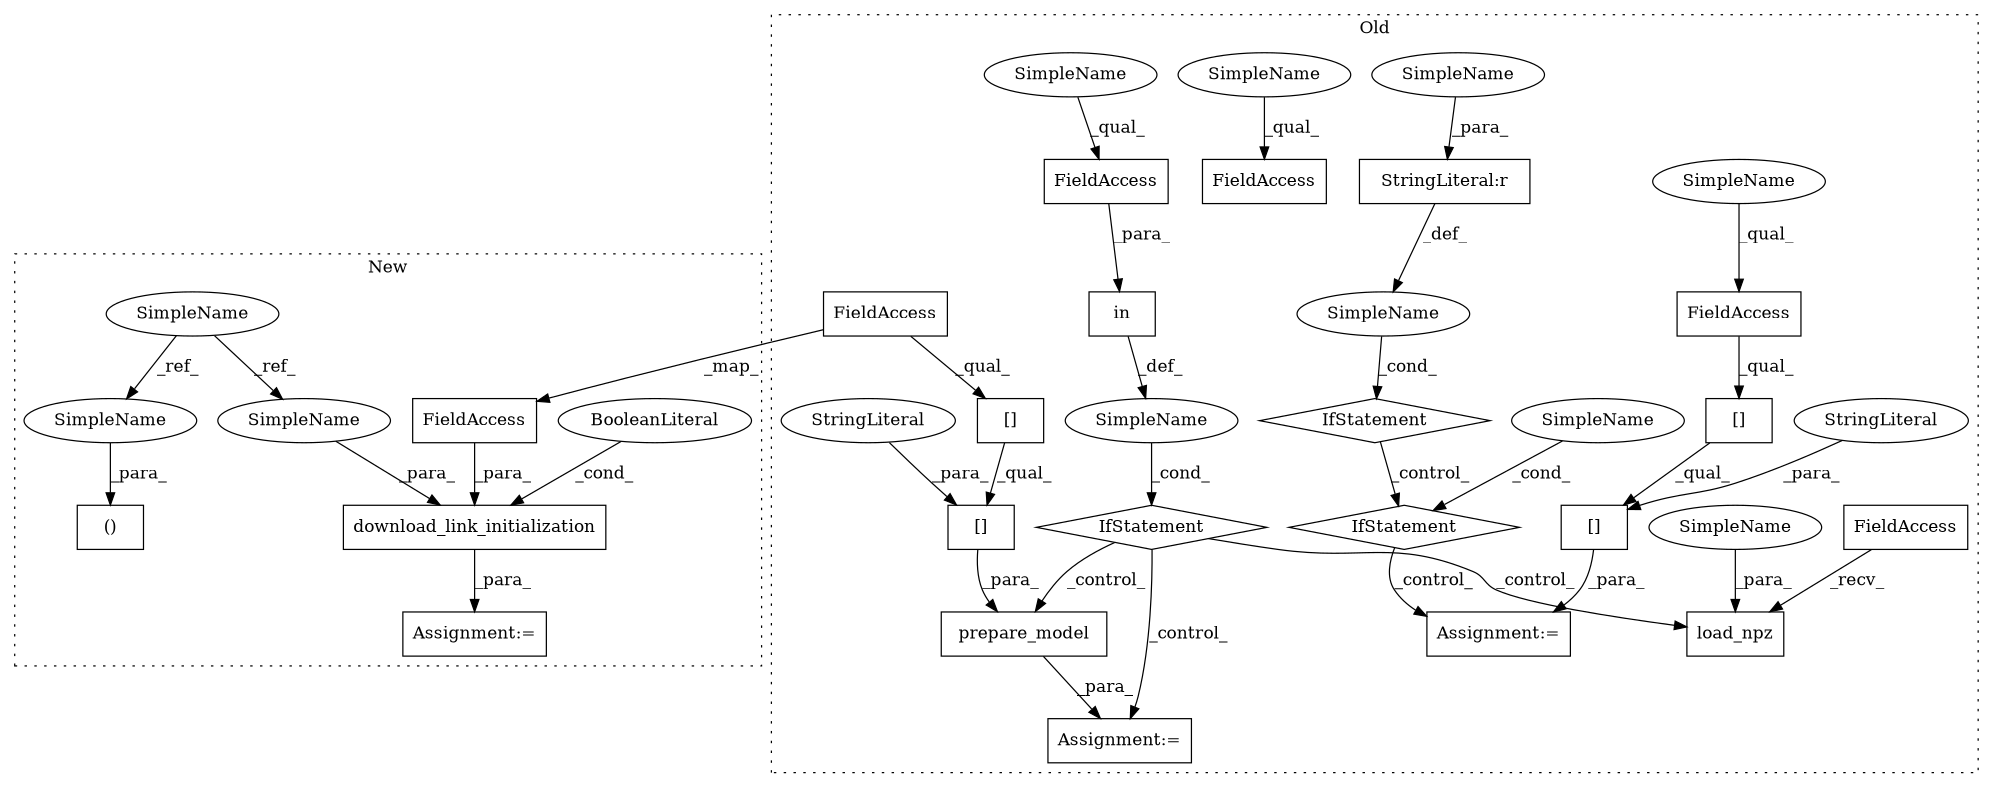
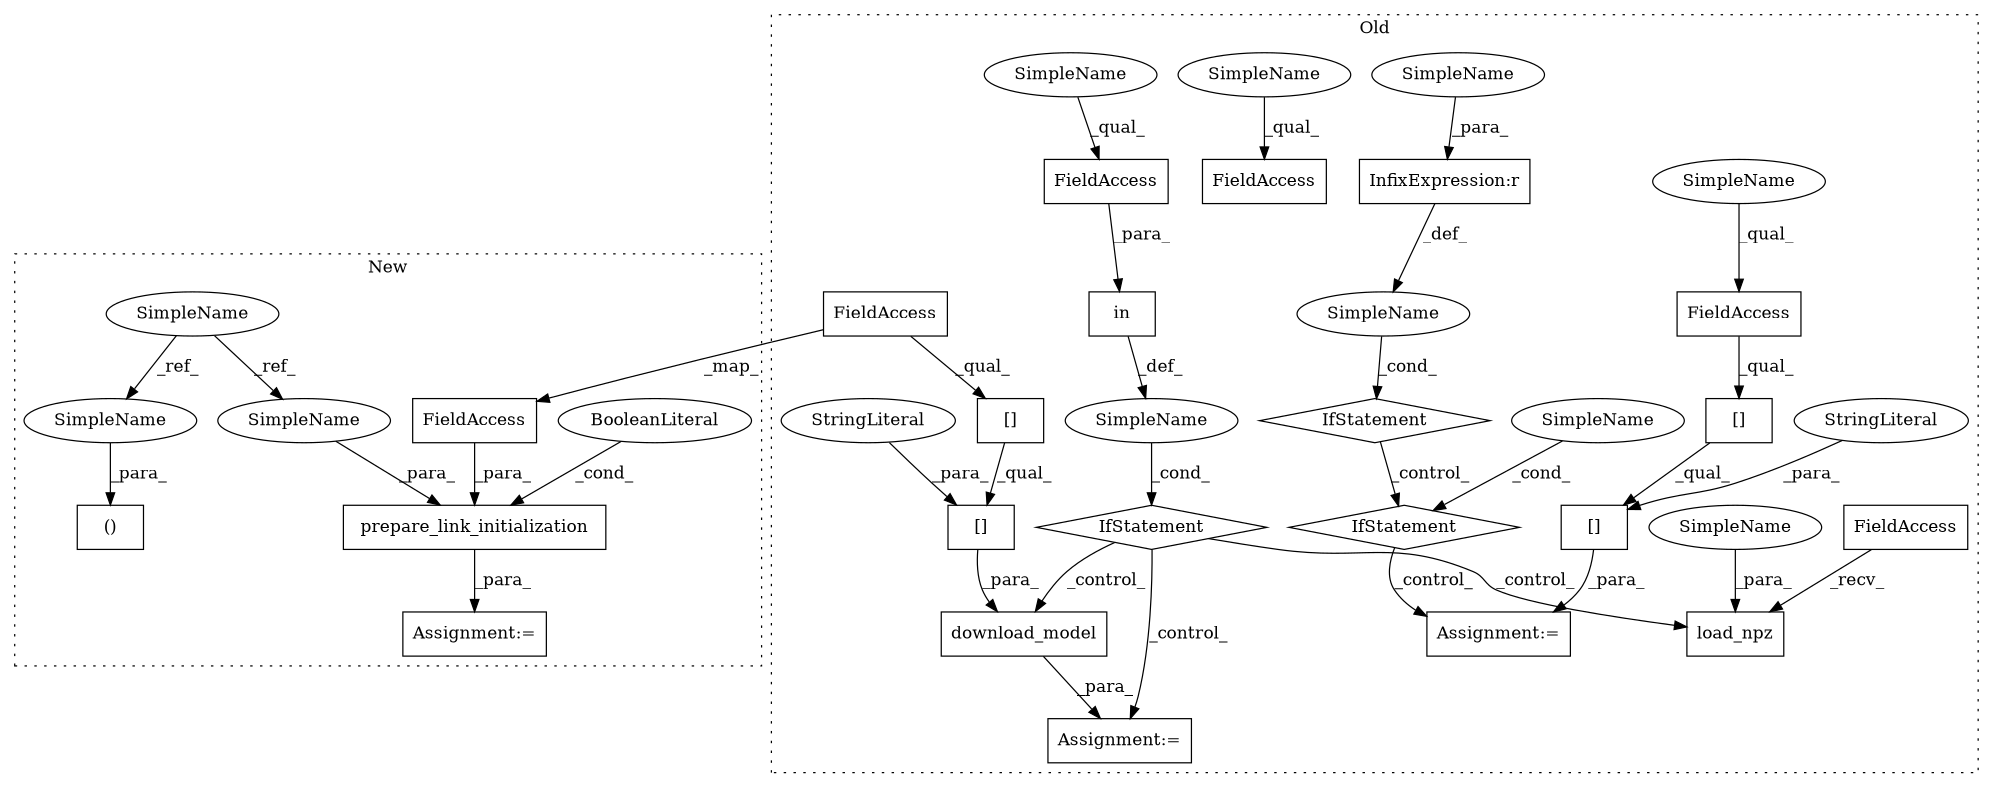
(1445, 182) -> (1445, 182)
(475, 527) -> (475, 527)
(1024, 634) -> (1024, 634)
